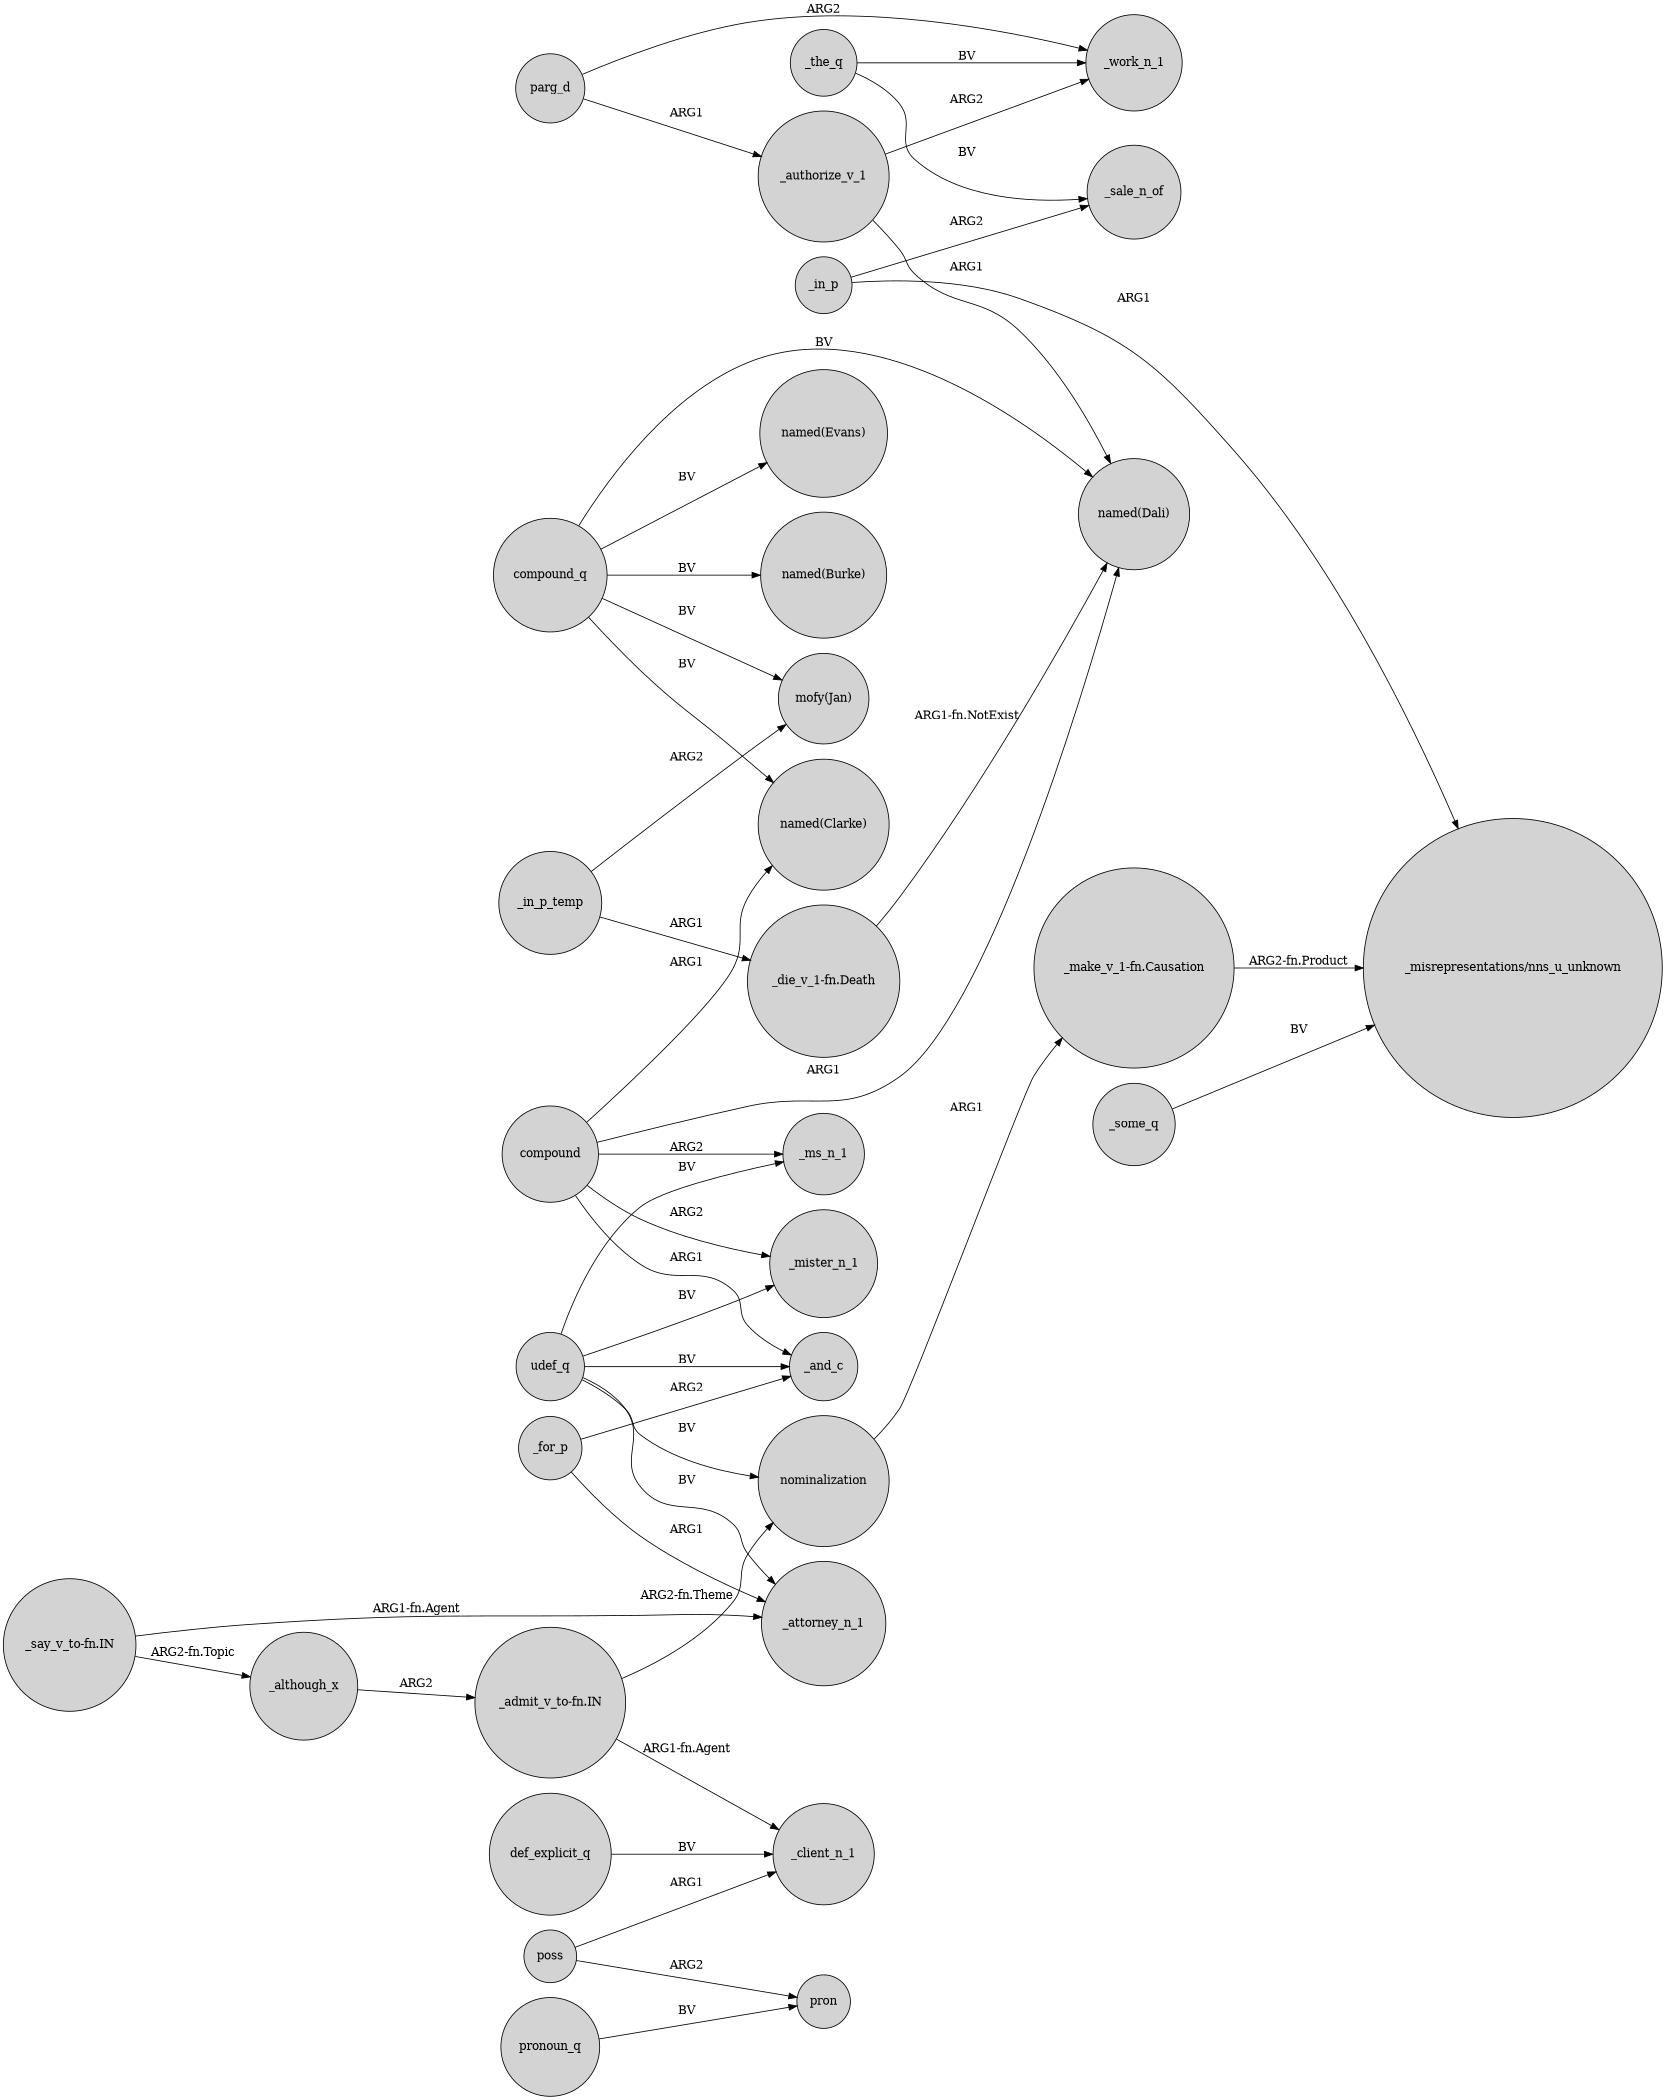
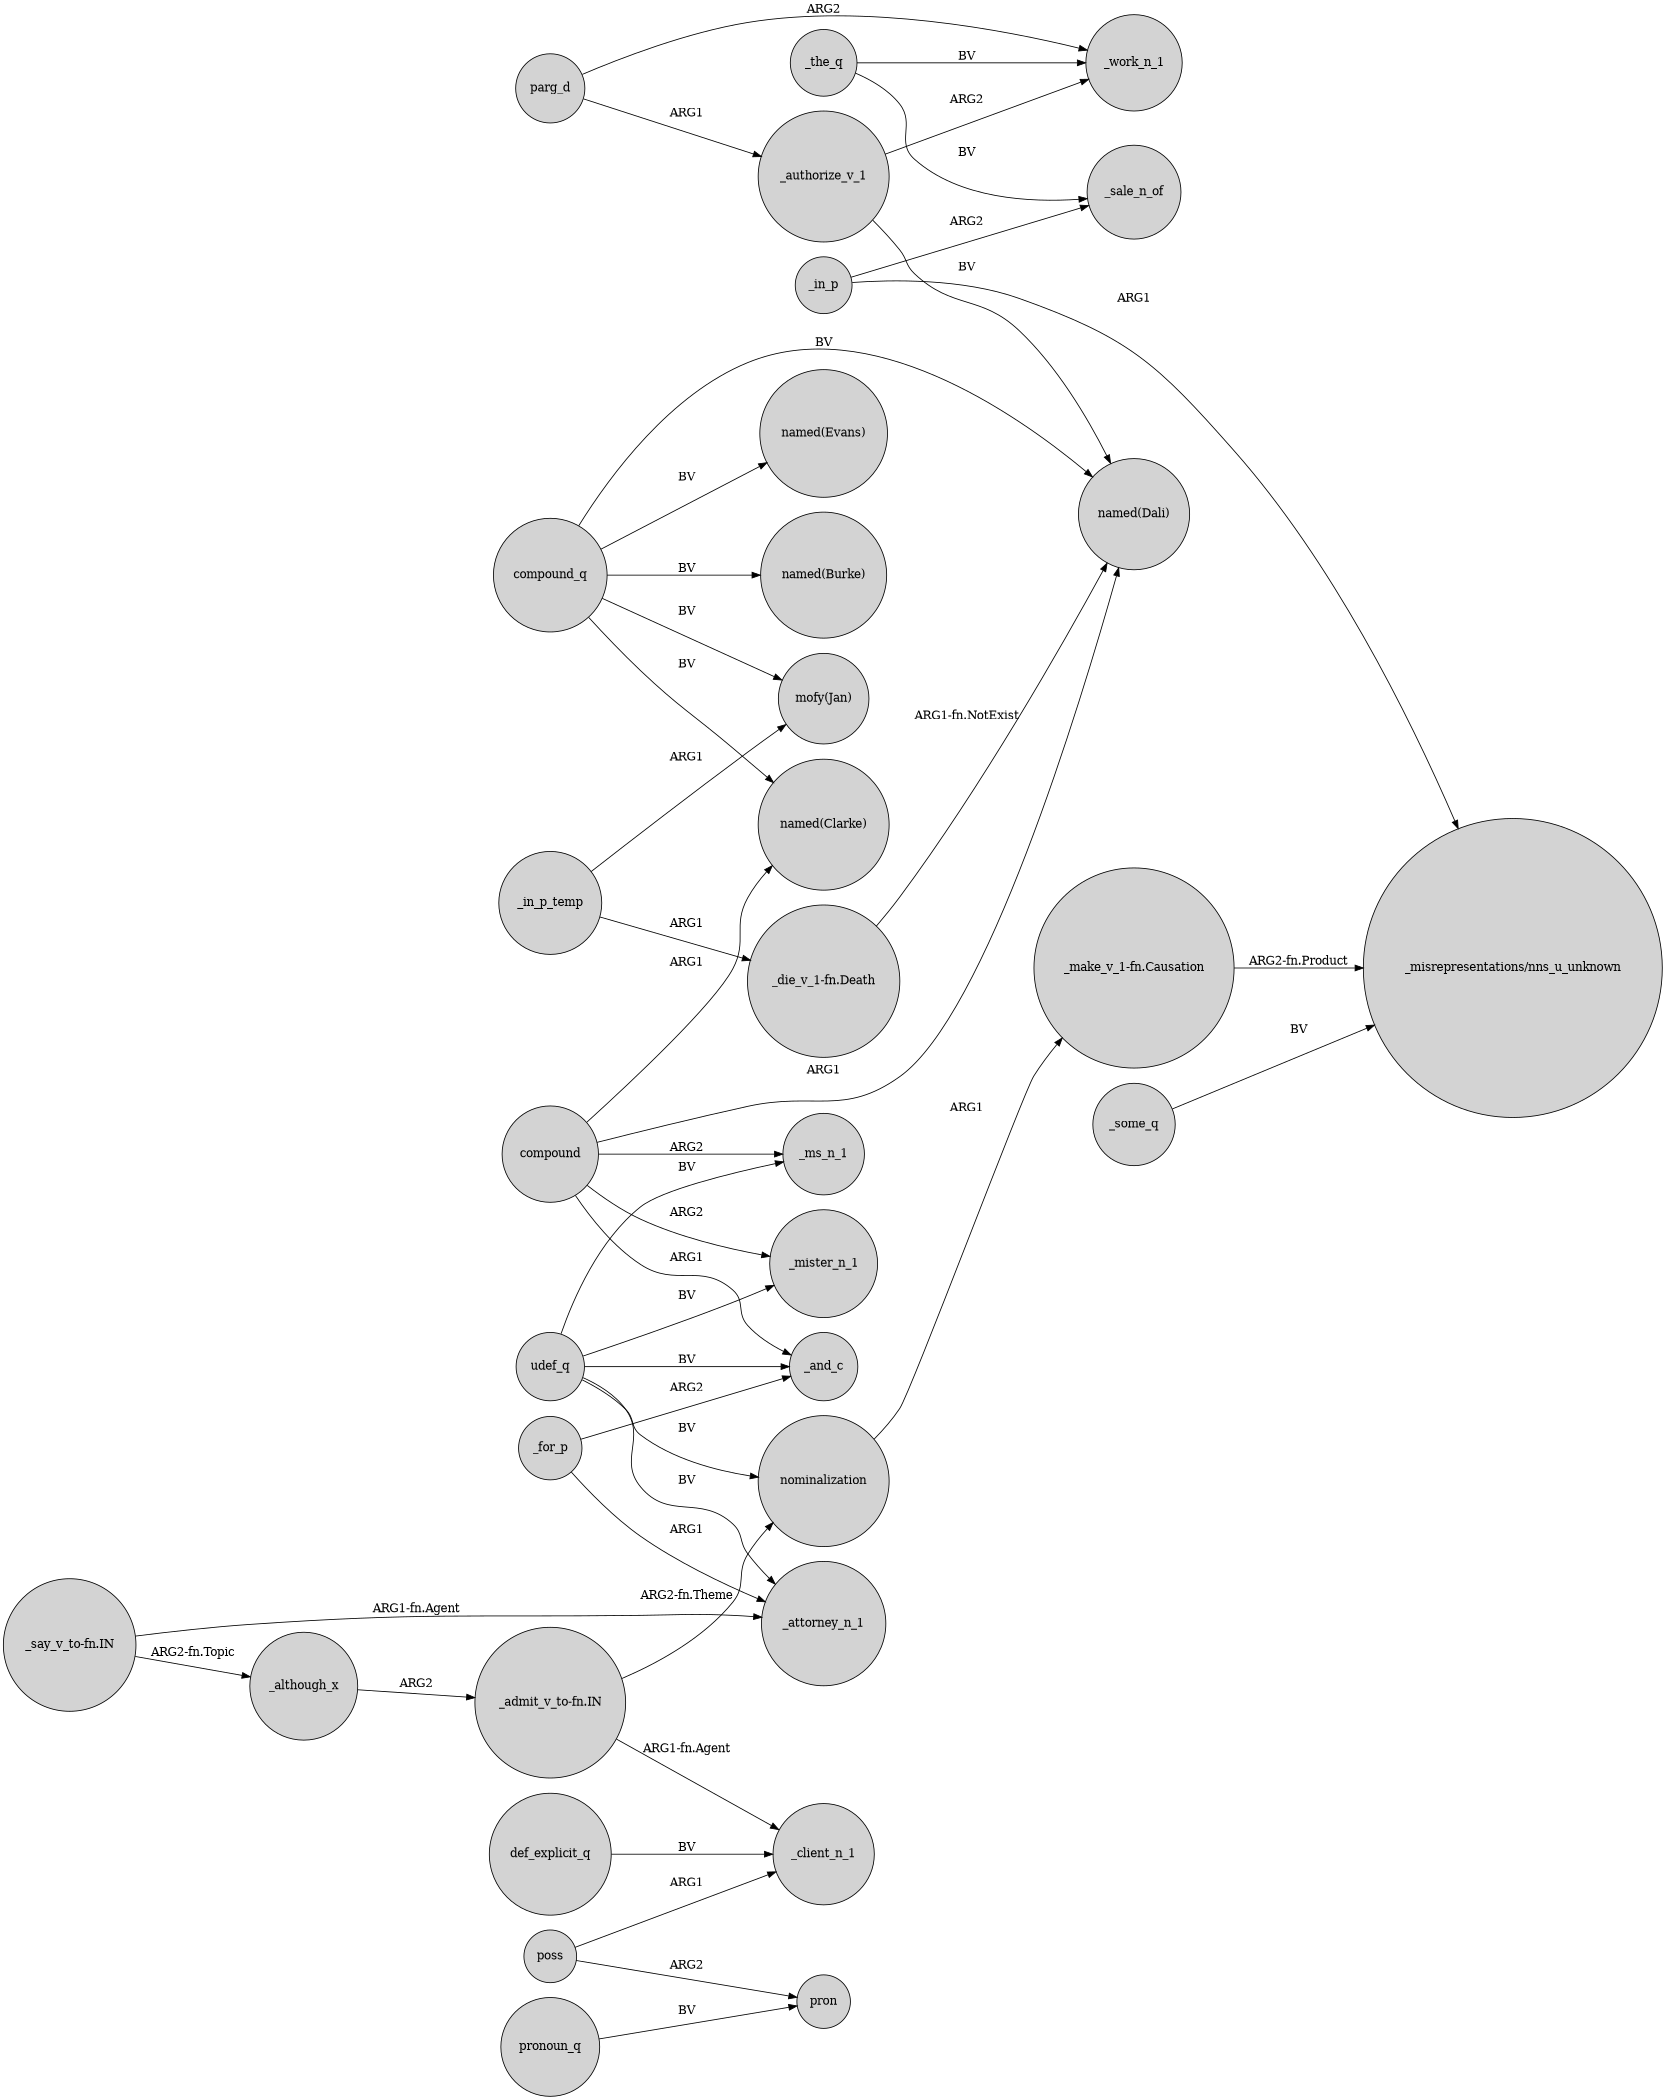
(967, 268) -> (967, 268)
(687, 758) -> (687, 758)
